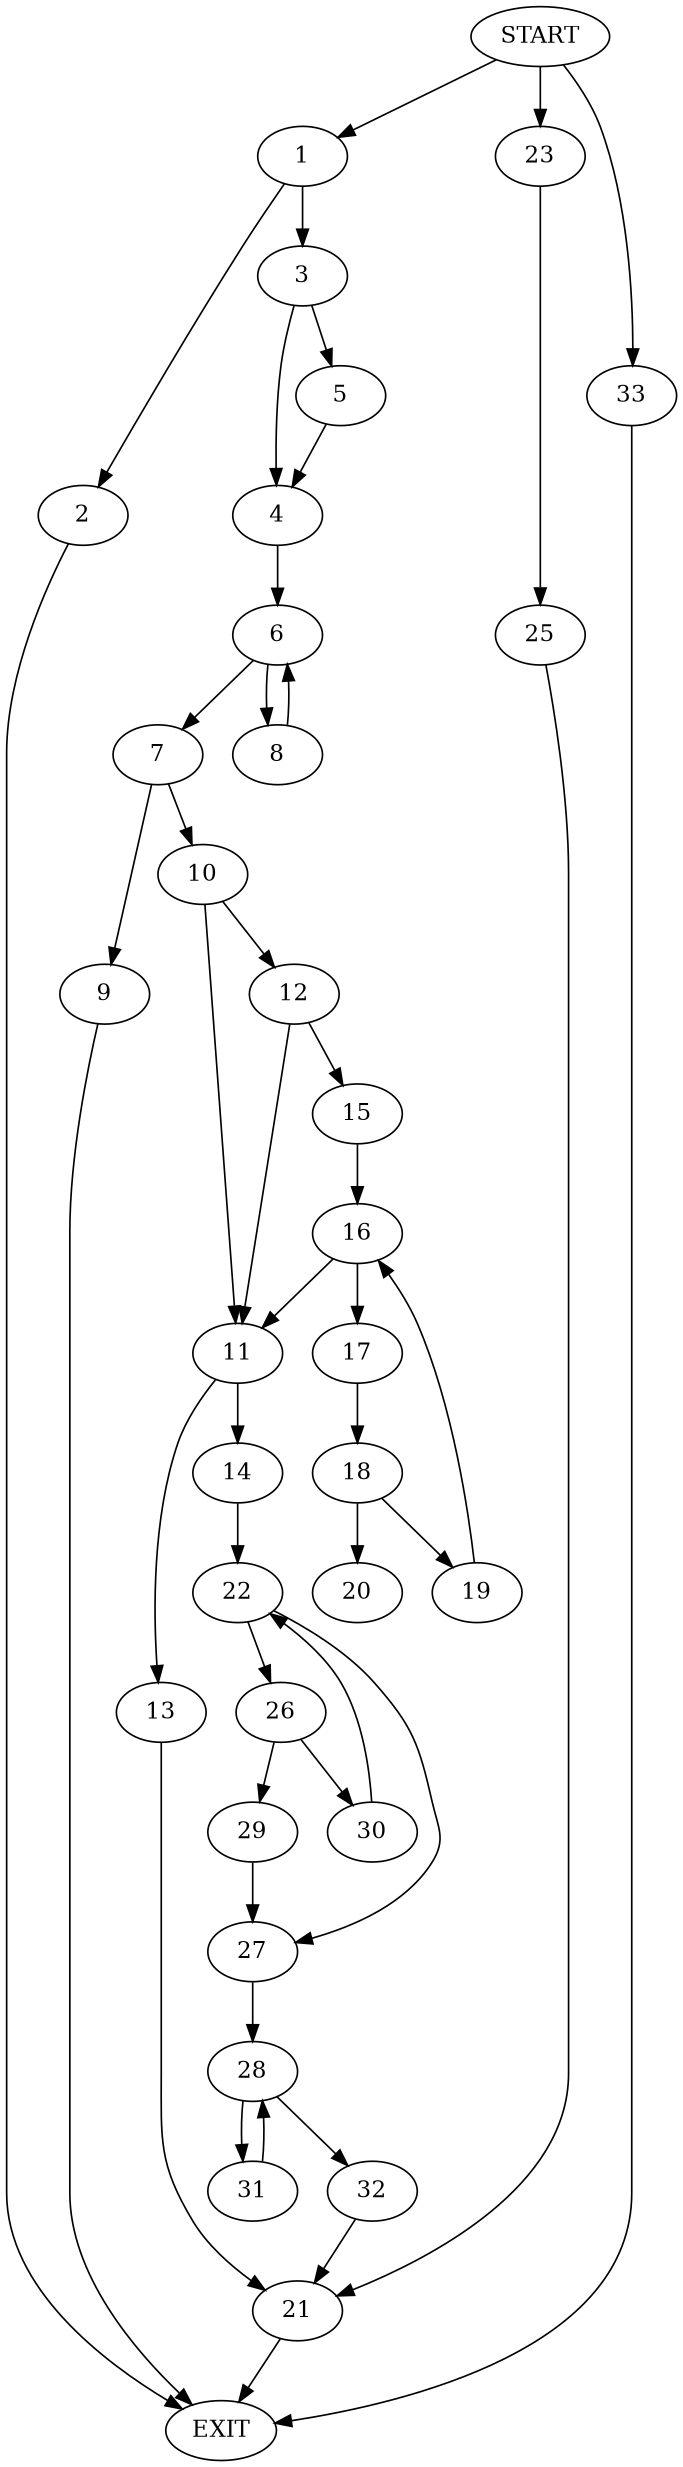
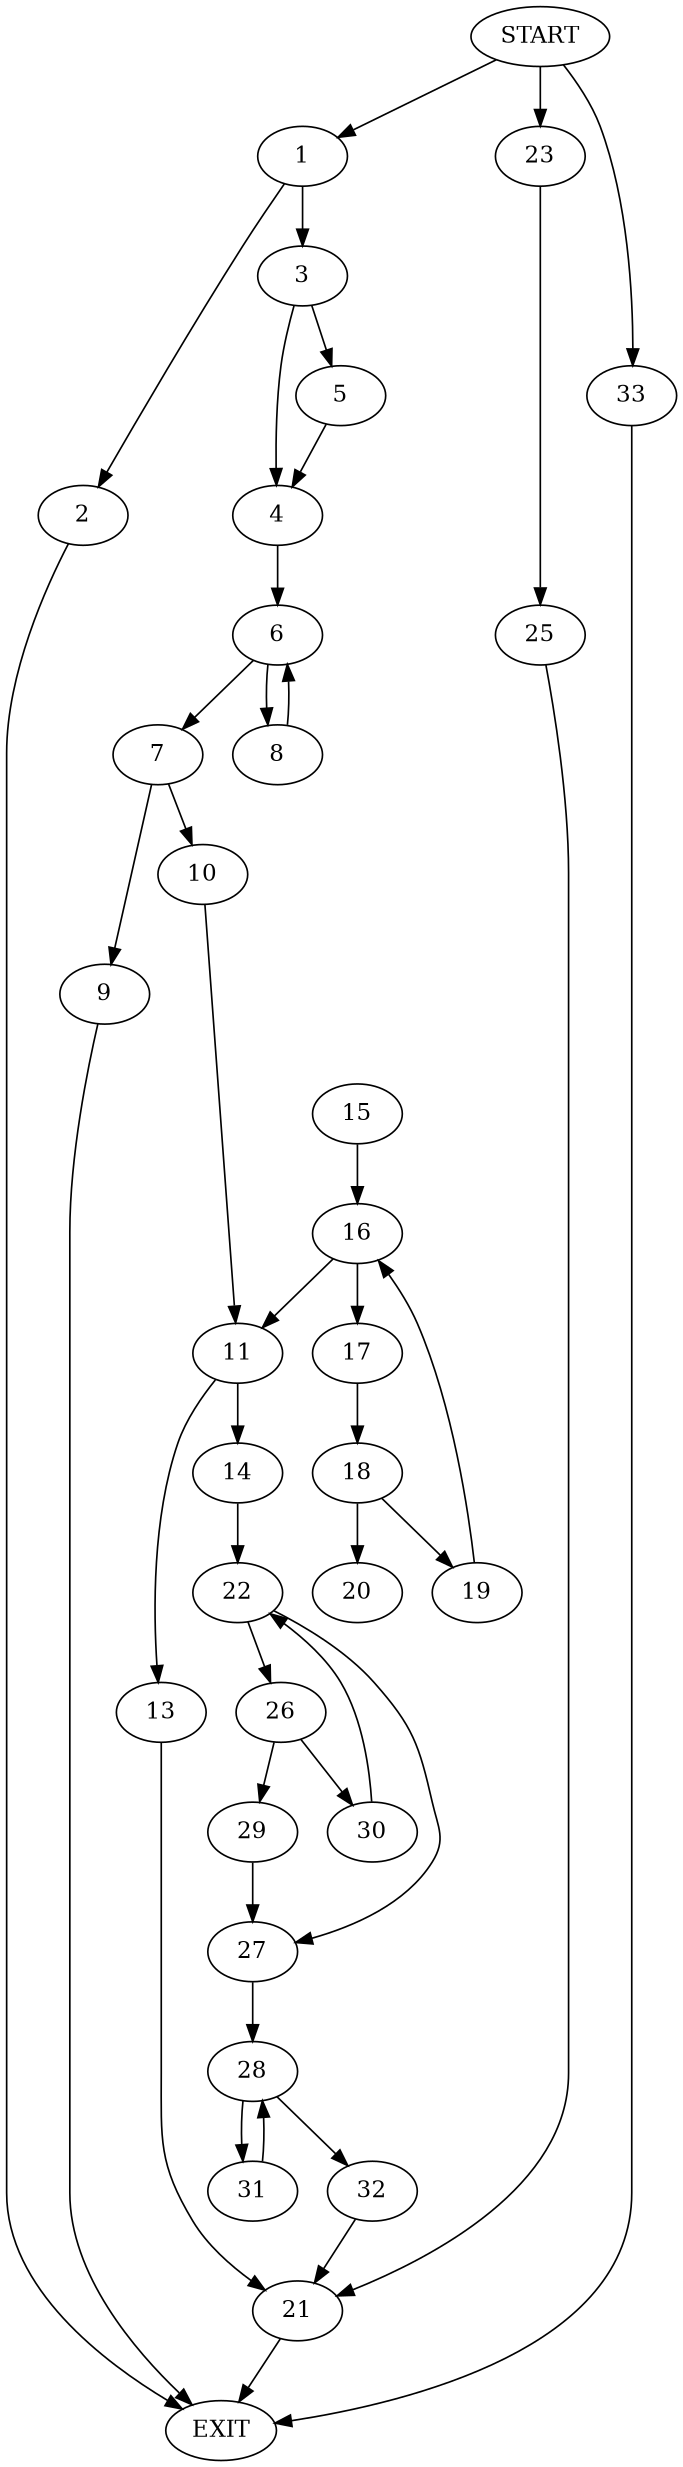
(294, 994) -> none
